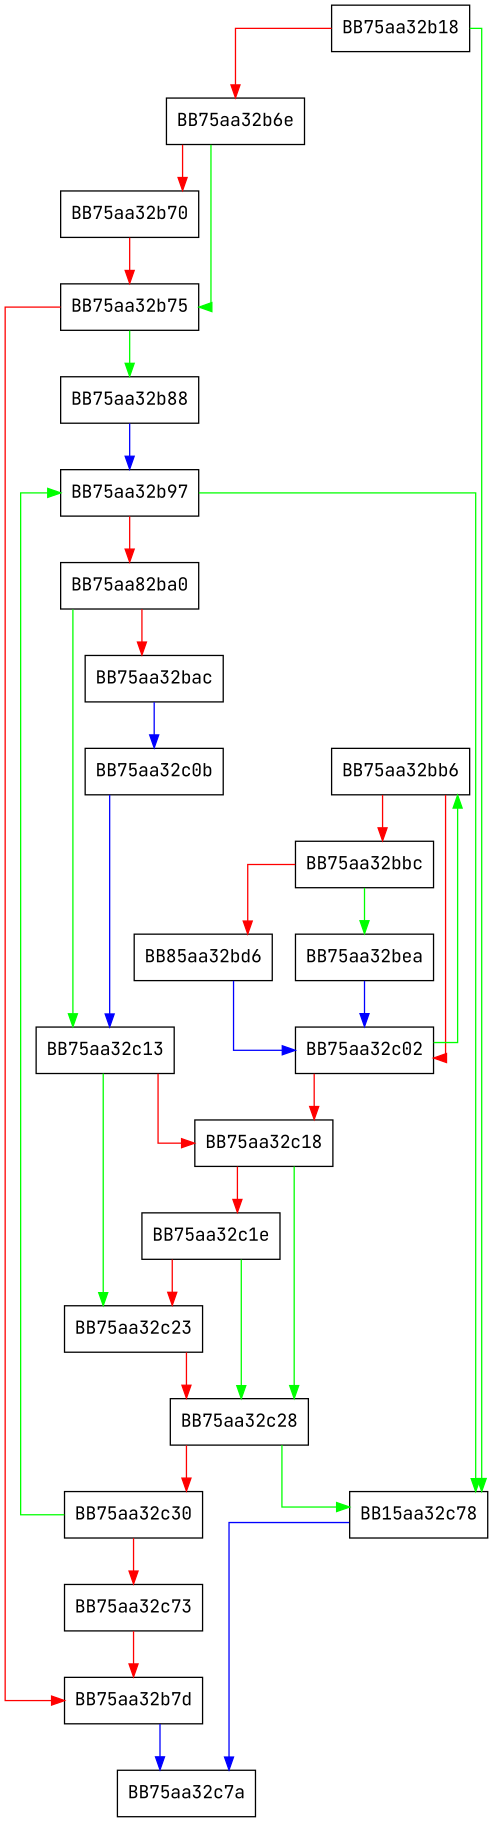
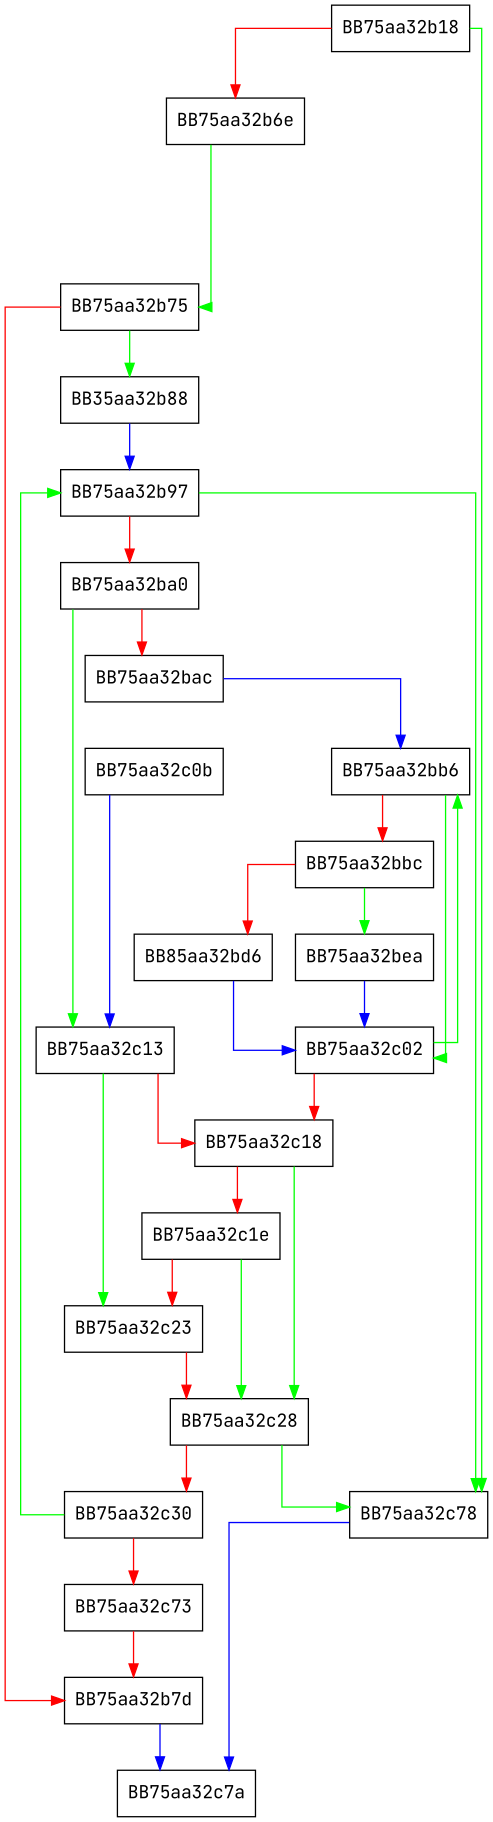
(130, 214) -> none
(130, 400) -> (130, 400)
(130, 586) -> (130, 586)
(154, 719) -> (340, 679)
(446, 927) -> (446, 927)
(419, 1515) -> (419, 1515)
